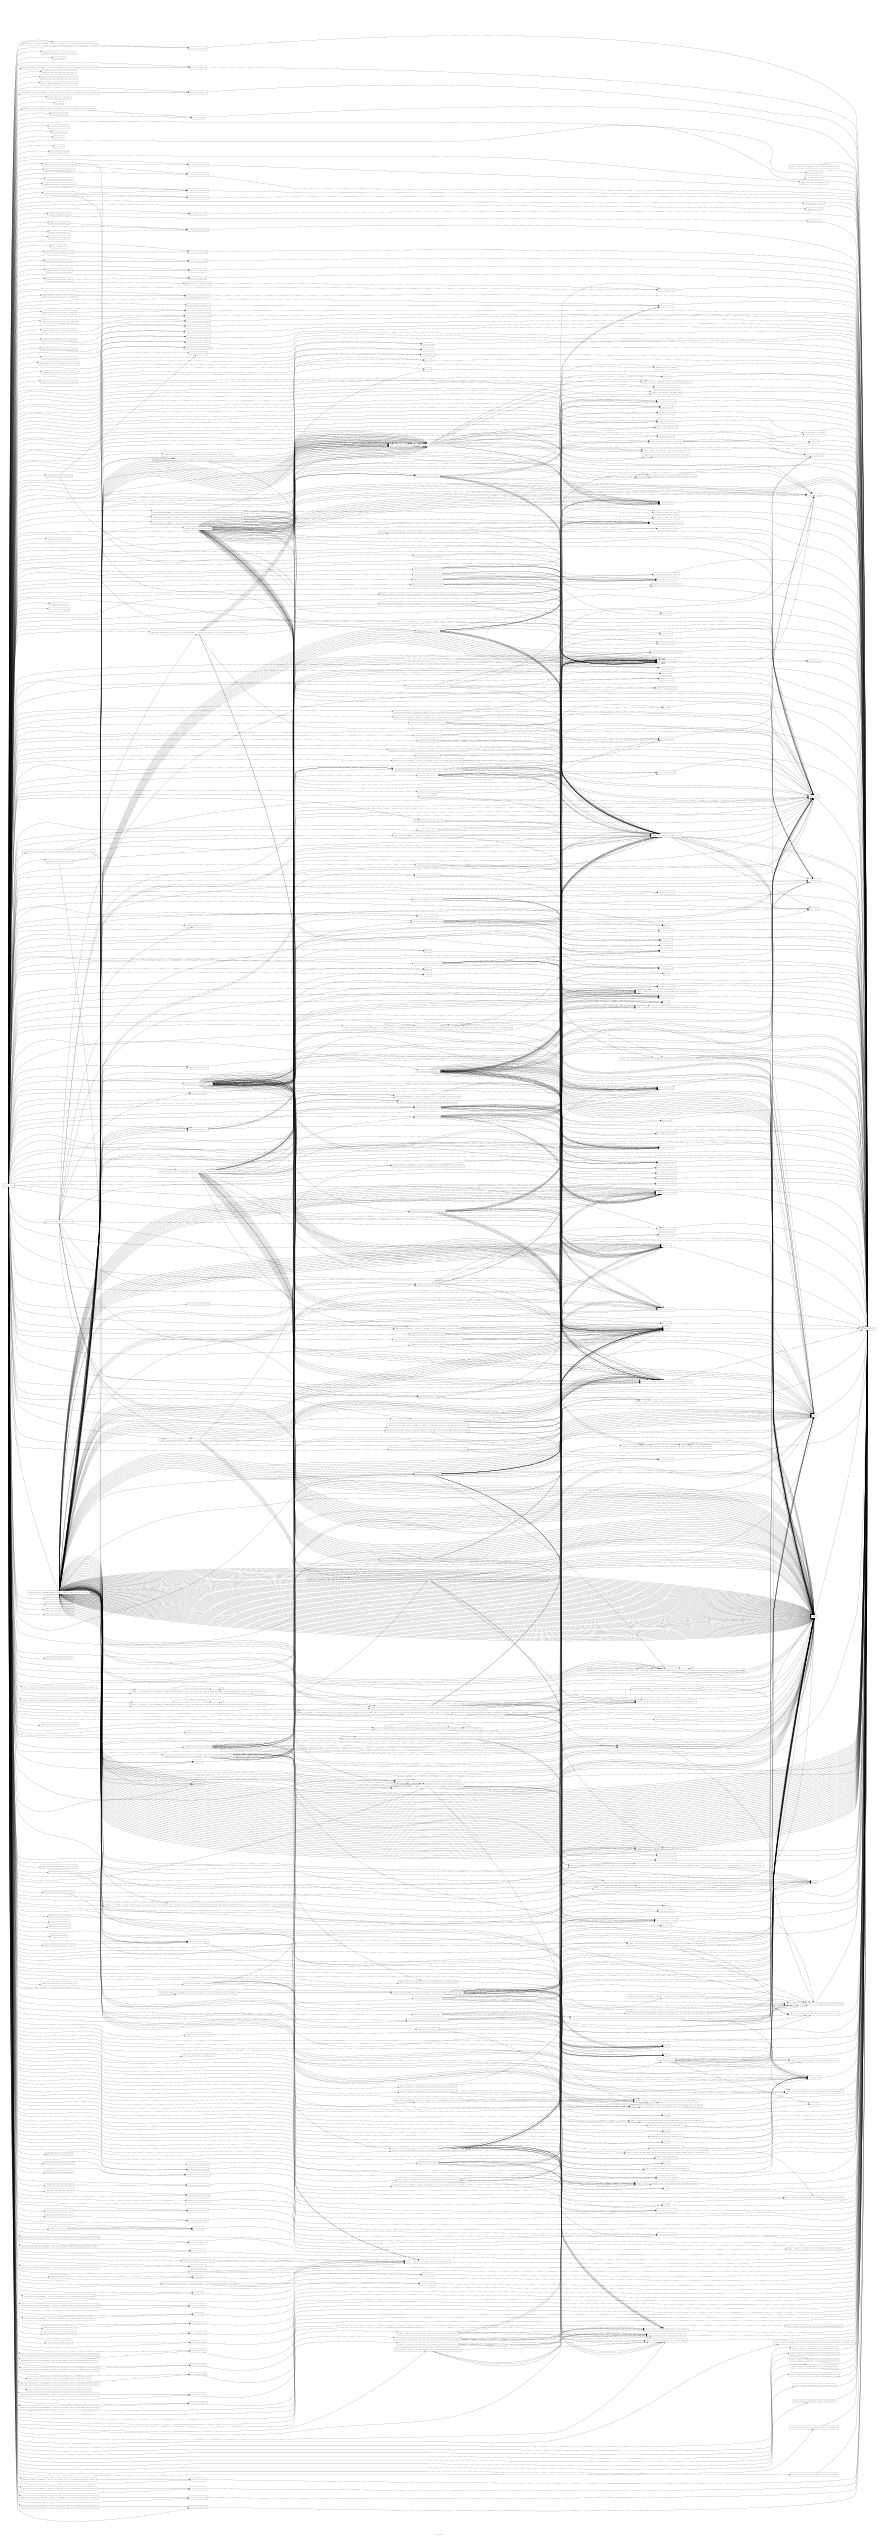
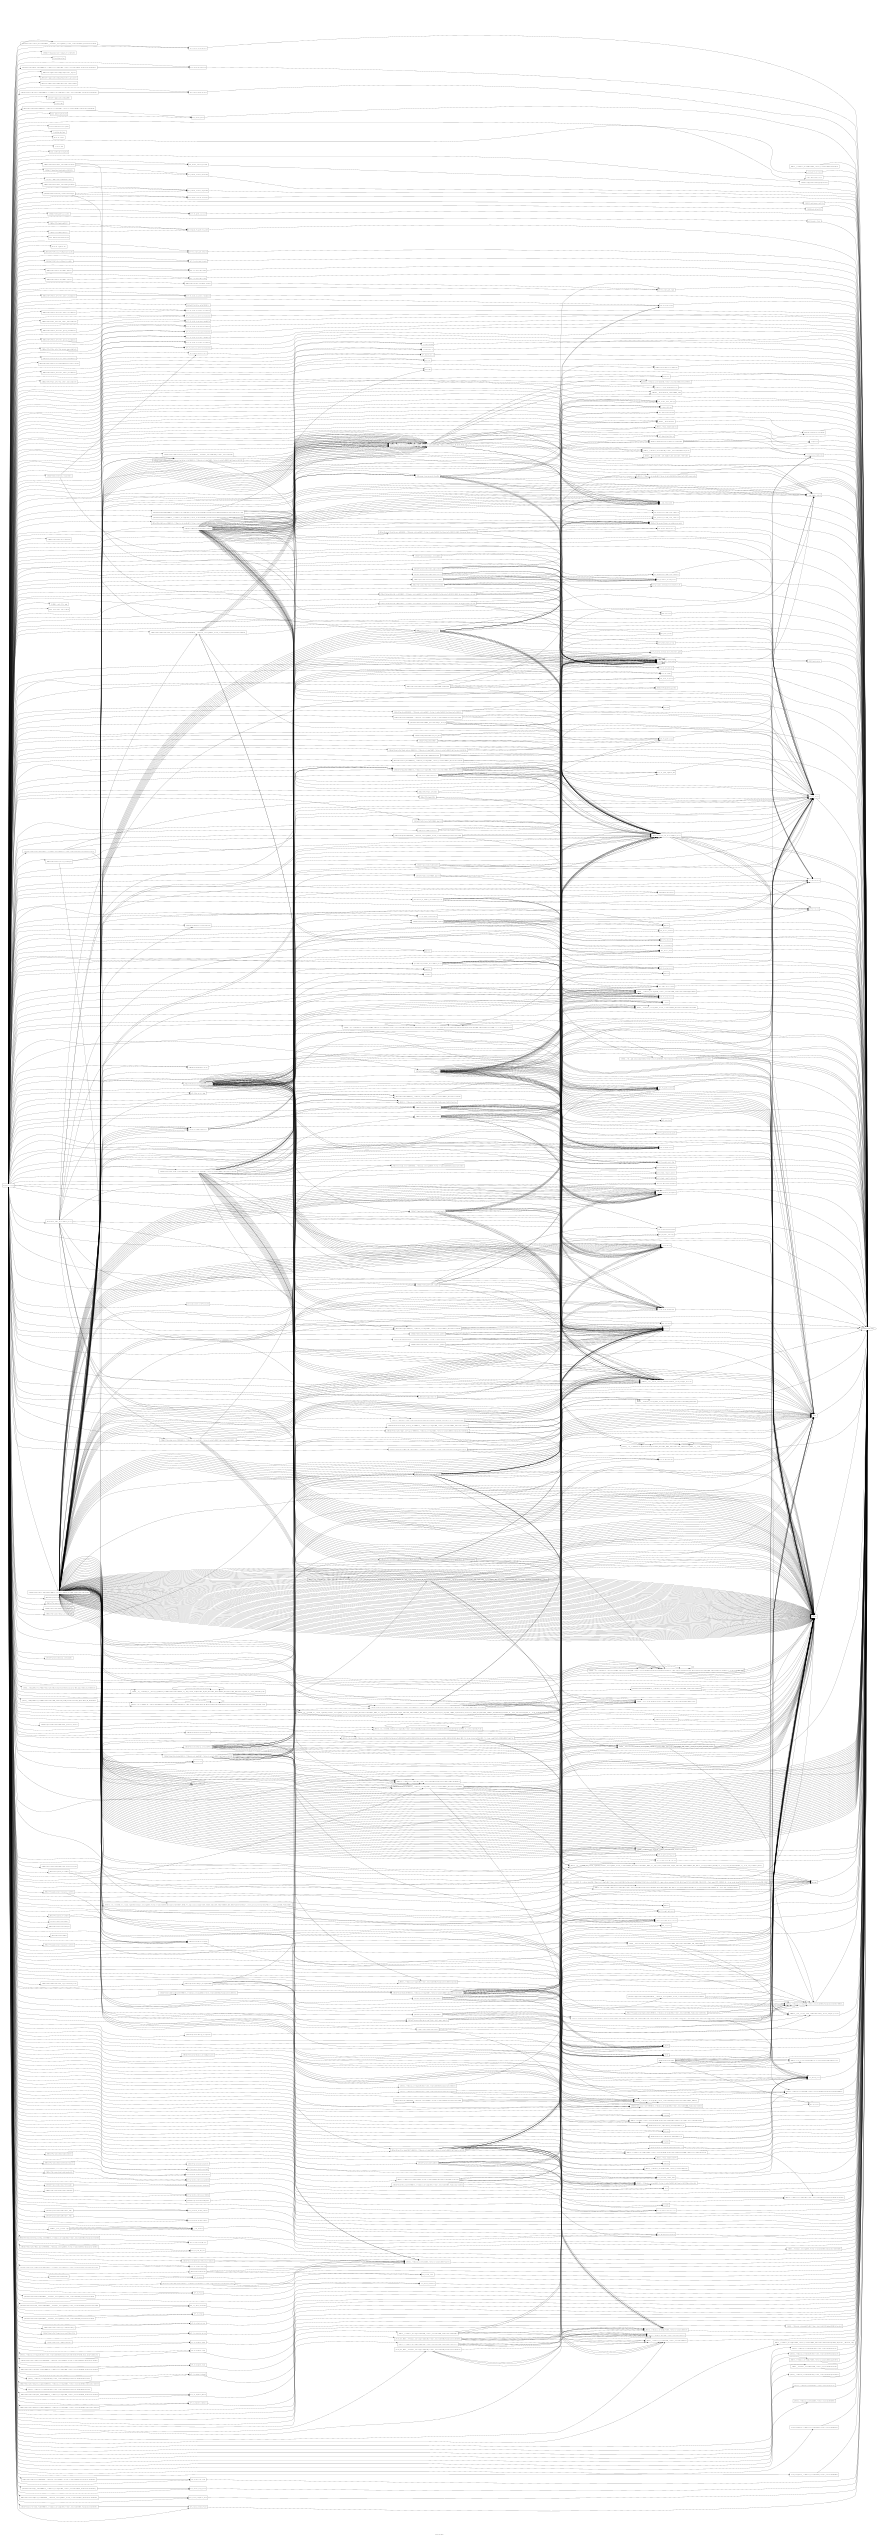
none -> (198, 2180)
